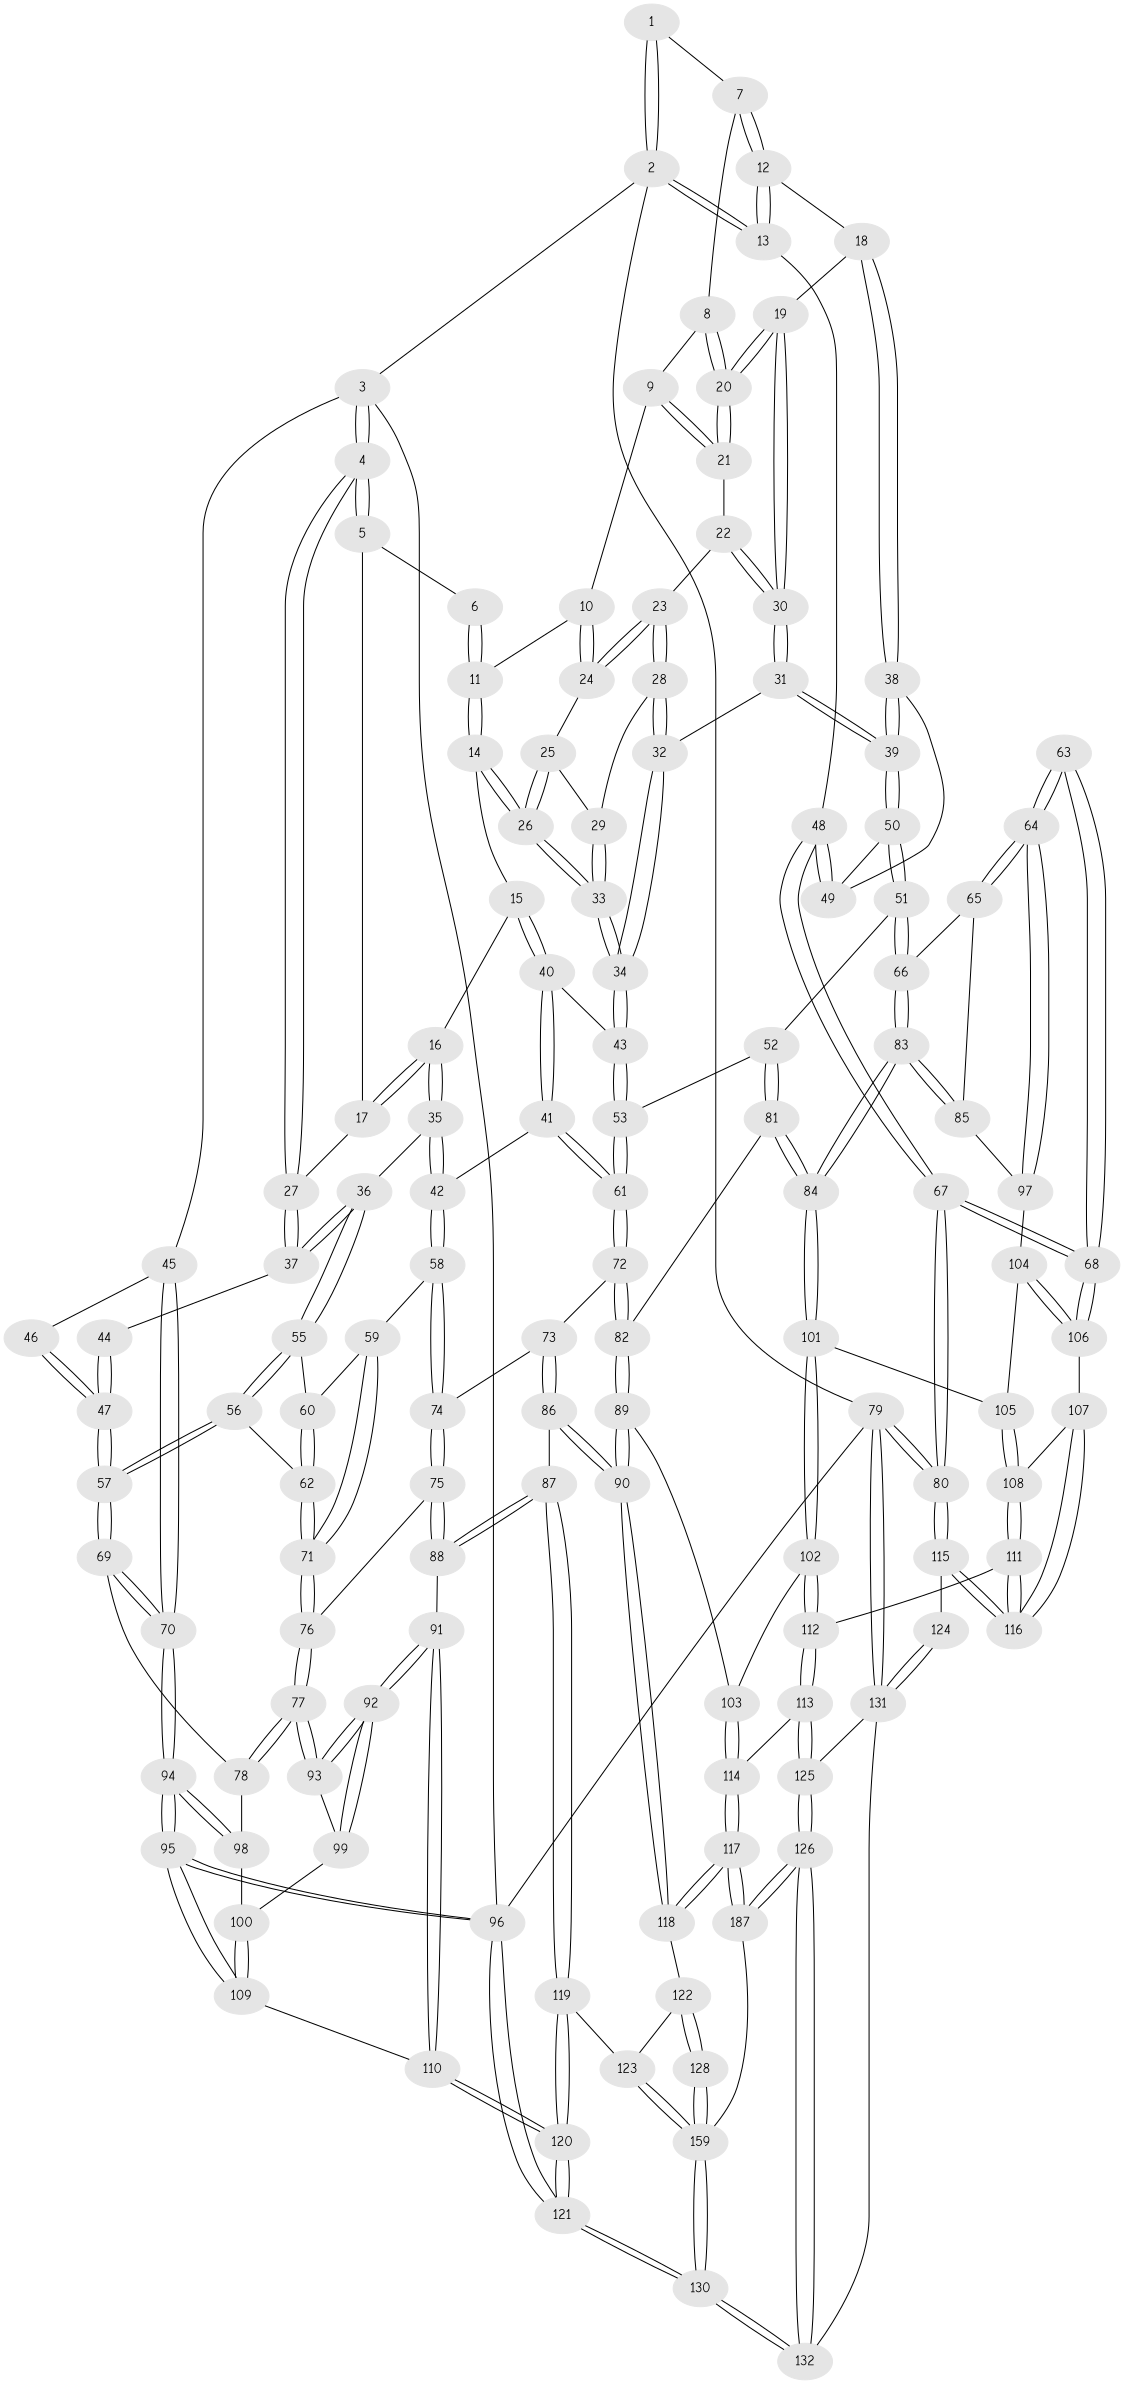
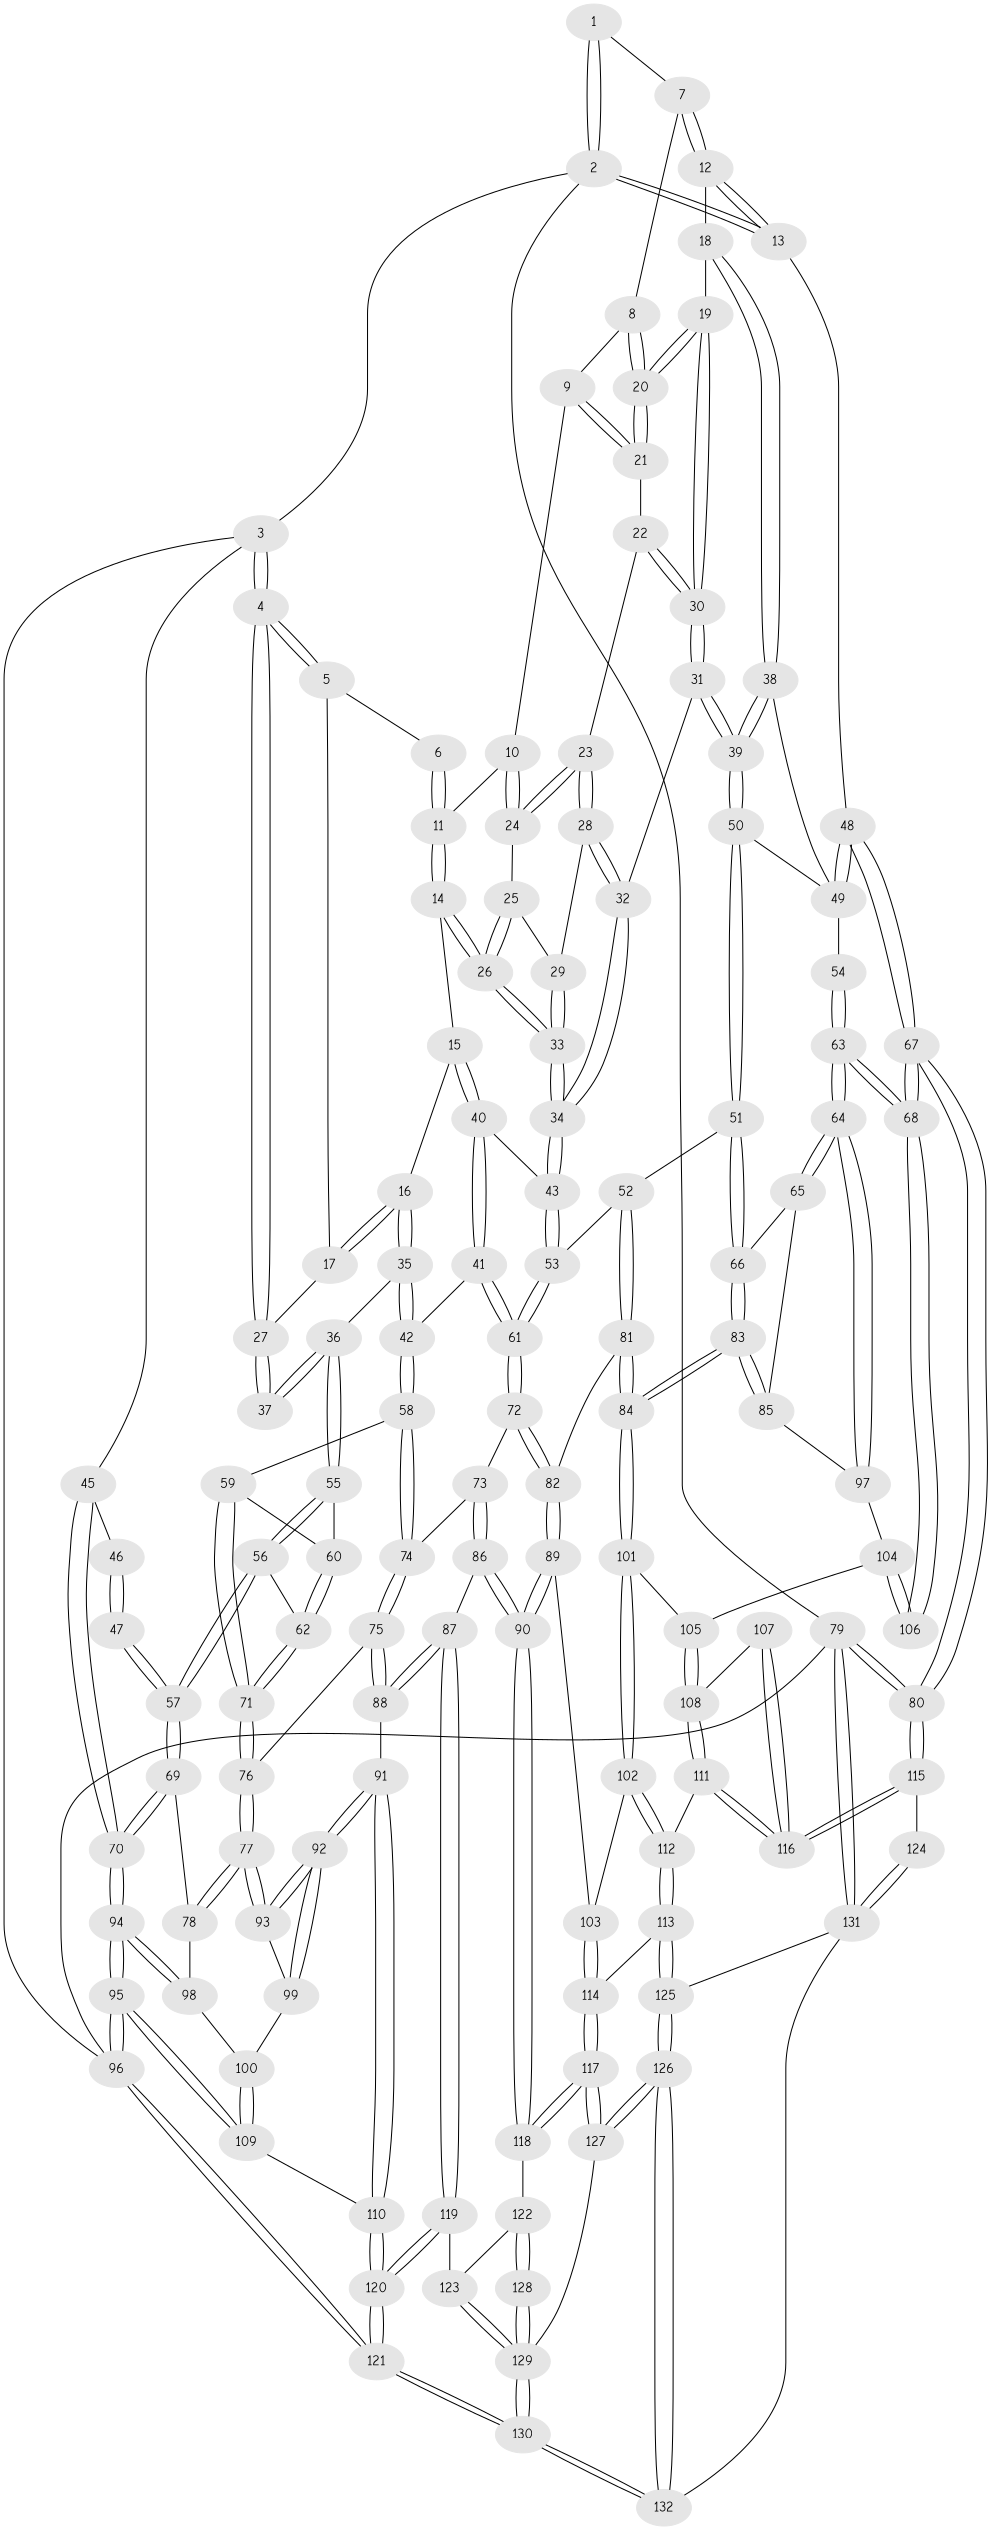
none -> (839, 973)
(105, 1338) -> none
(1079, 1375) -> none
(740, 1923) -> (596, 2142)
(701, 2142) -> (523, 2362)
